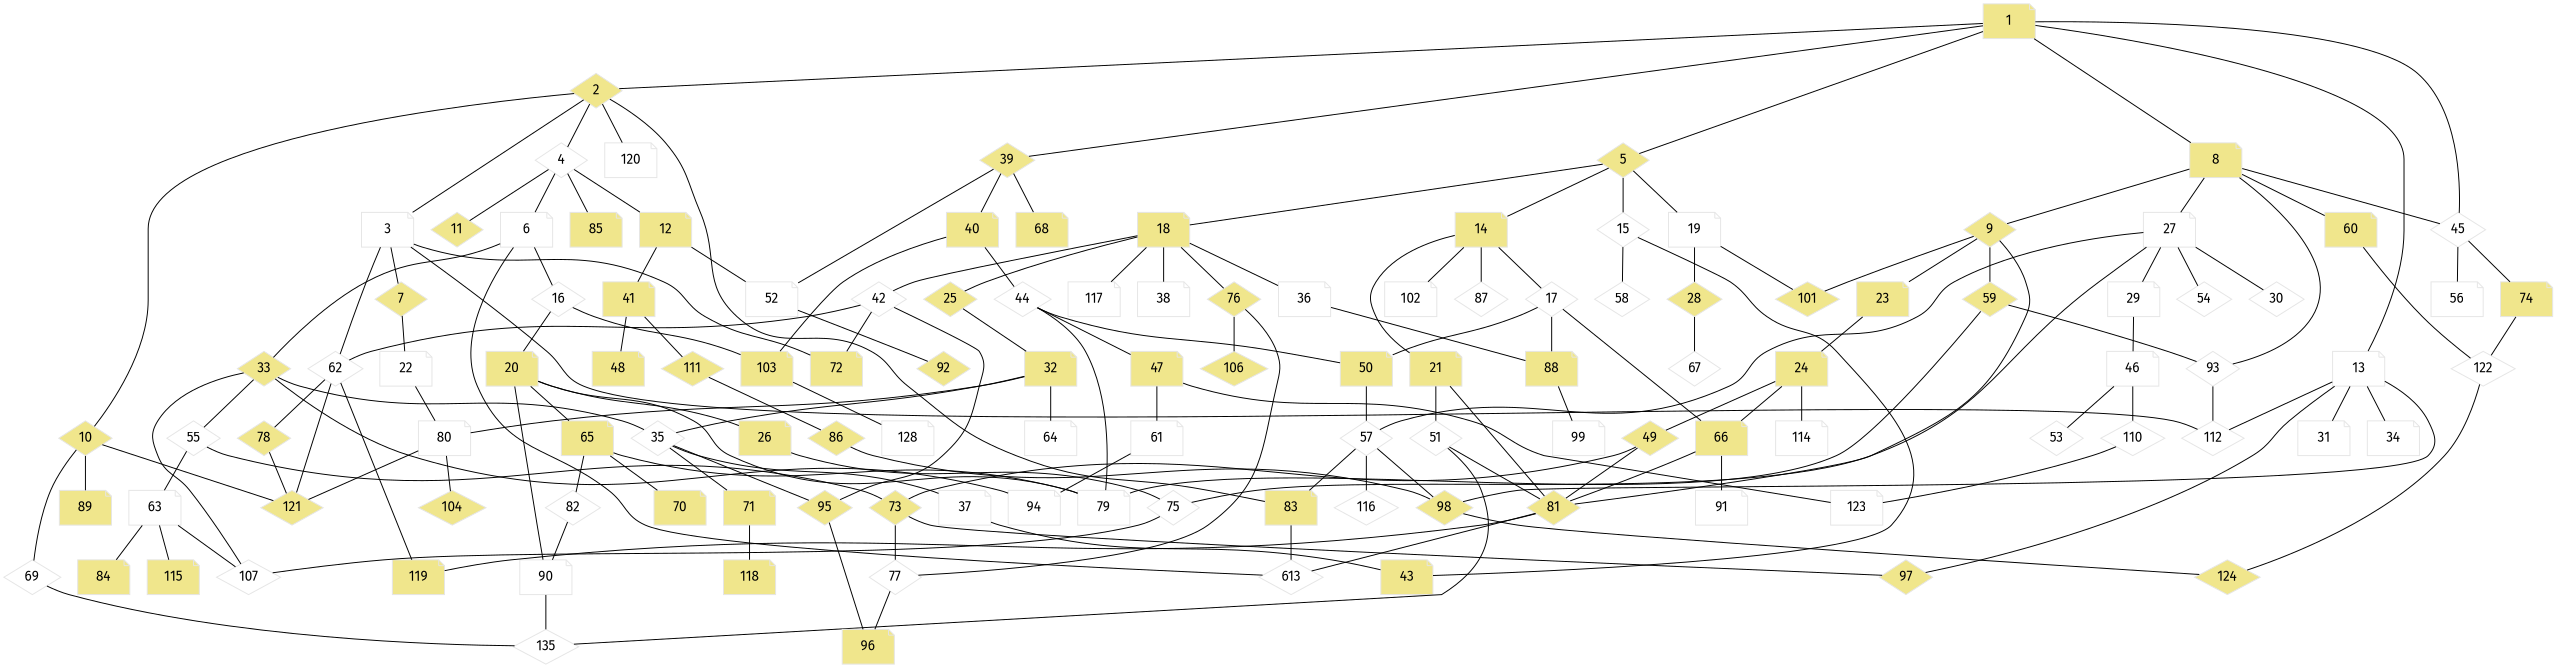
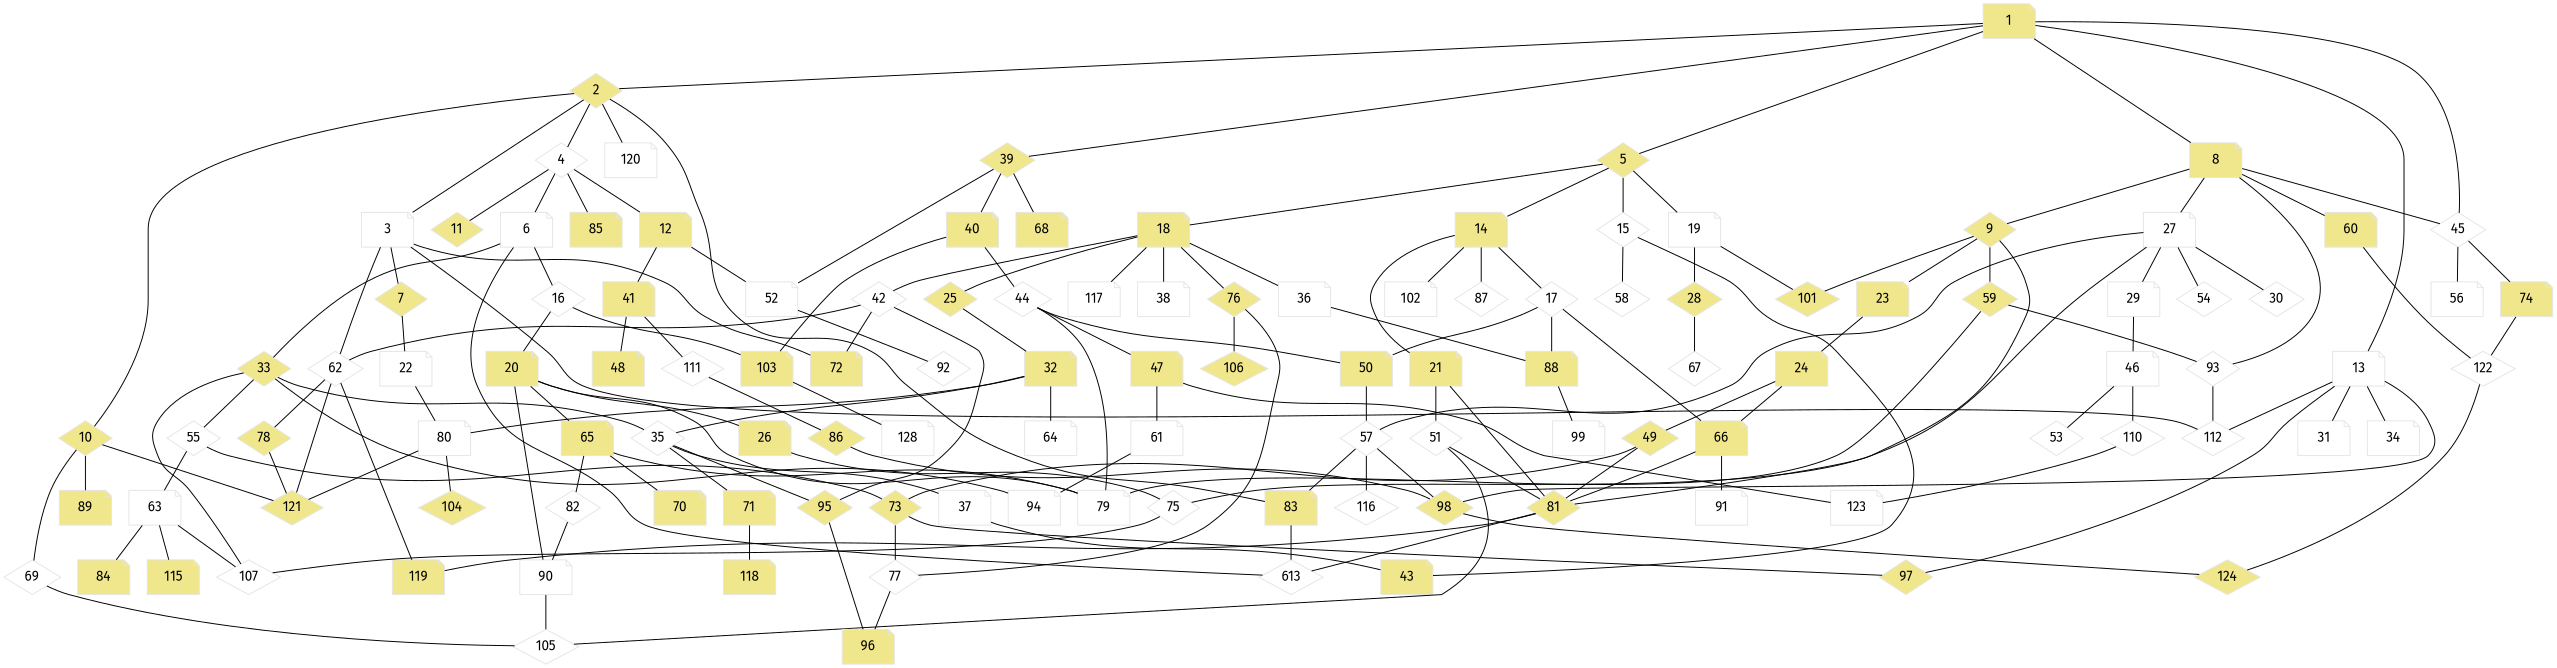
(693, 369) -> (693, 369)
(944, 369) -> (944, 369)
(1802, 438) -> none
(546, 647) -> (546, 647)
